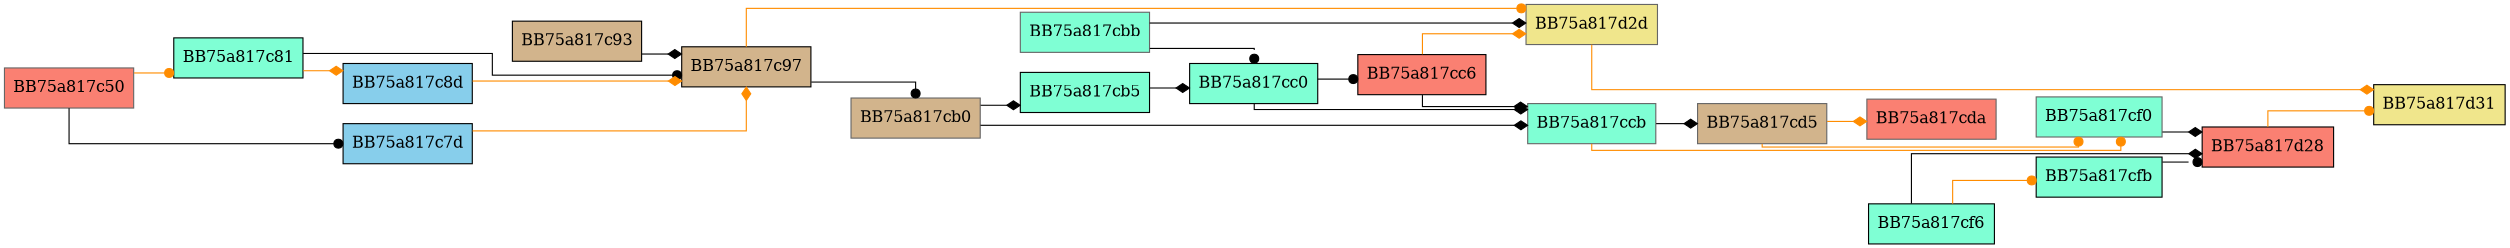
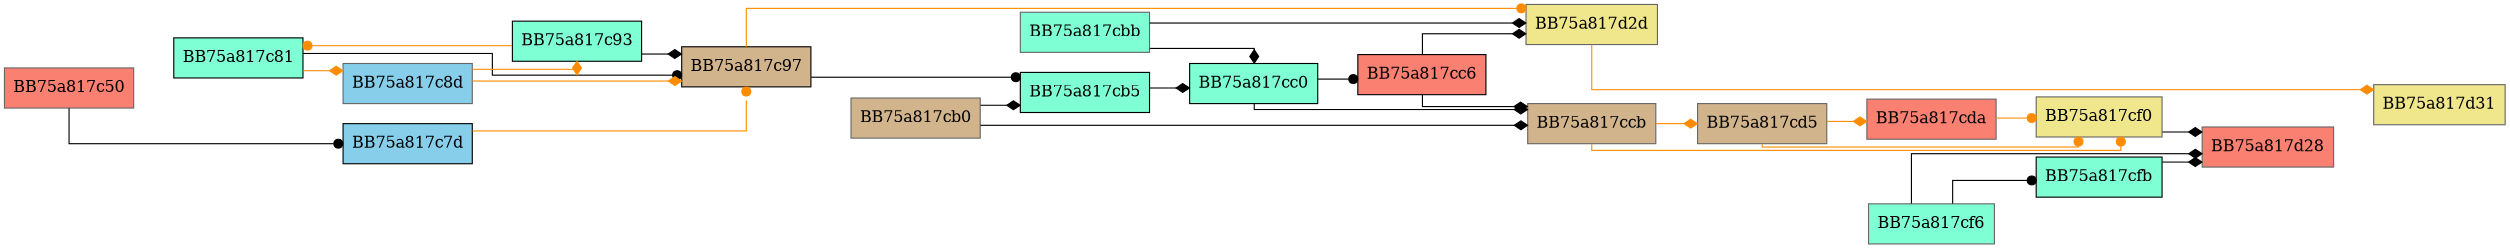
(1457, 34) -> (1457, 34)
(577, 41) -> (577, 41)
(1203, 48) -> (1203, 48)
none -> (525, 69)
(149, 73) -> (412, 46)
(867, 82) -> (911, 77)
(408, 84) -> (408, 84)
(2439, 105) -> (2439, 105)
(2308, 111) -> none
(2099, 117) -> (2099, 117)
none -> (2012, 118)
(1592, 124) -> (1592, 124)
(1670, 124) -> (1670, 124)
(625, 131) -> (625, 131)
(2268, 147) -> (2268, 147)
(2175, 162) -> (2175, 162)
(1978, 180) -> (1978, 180)
(1931, 224) -> (1931, 224)
